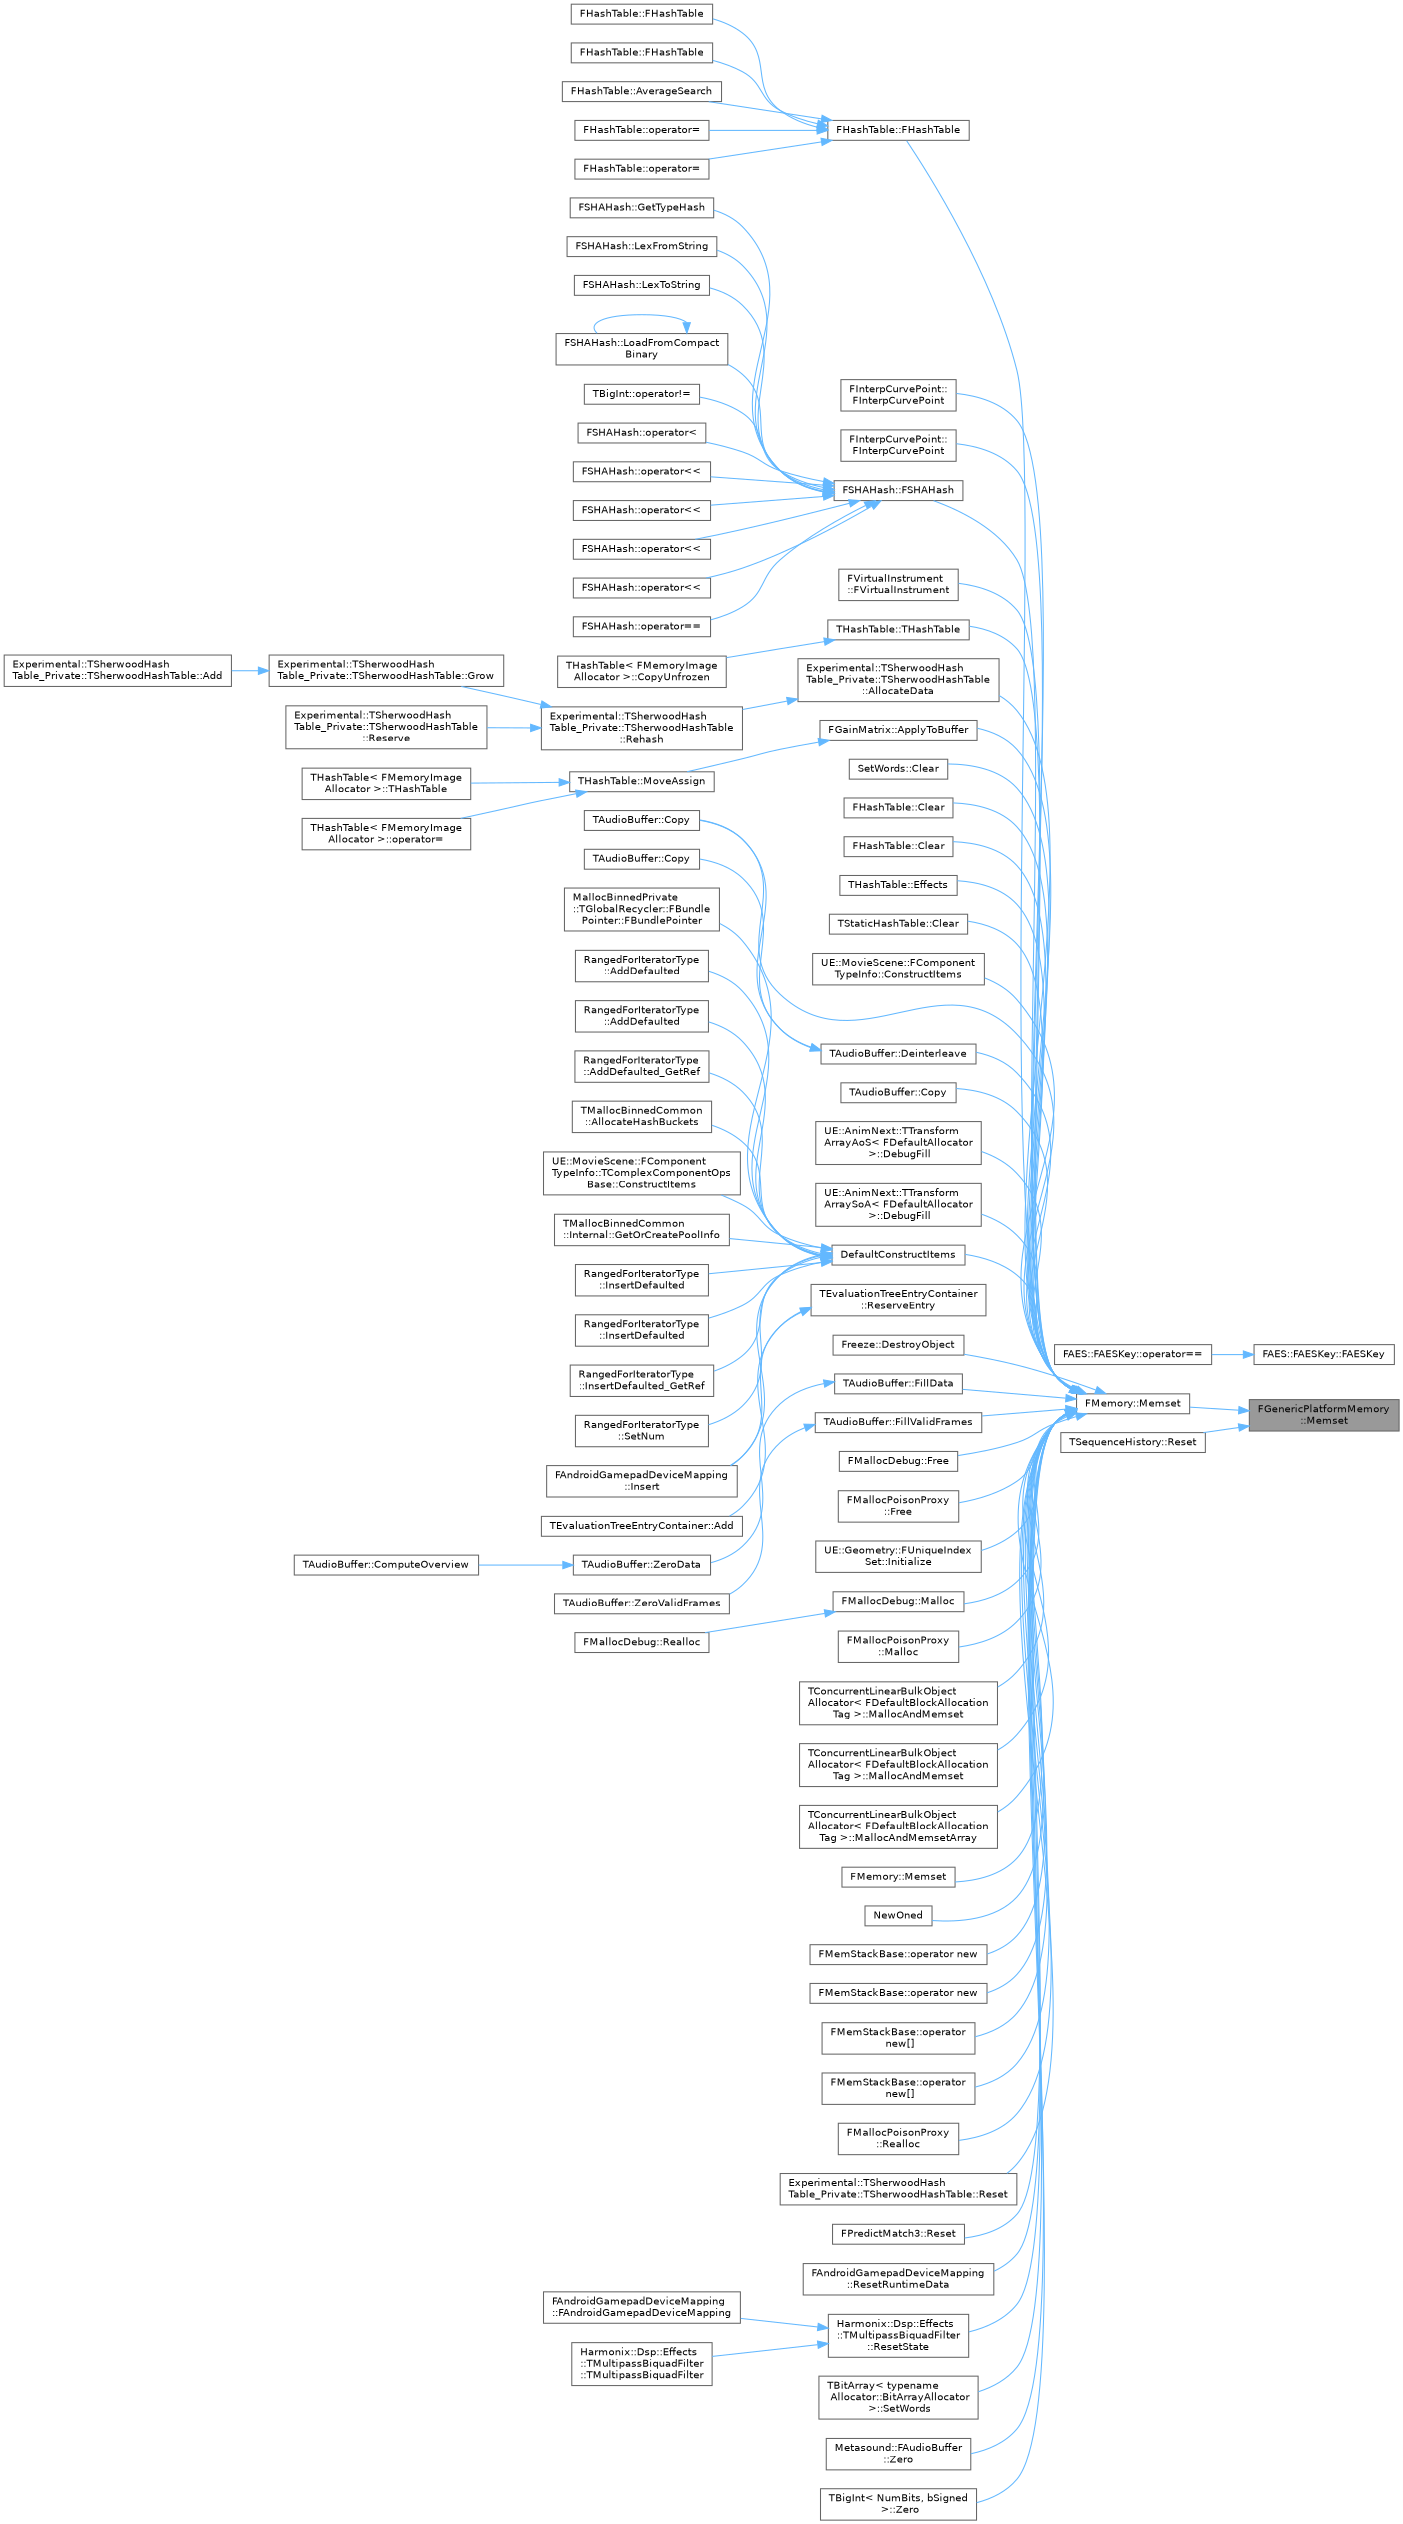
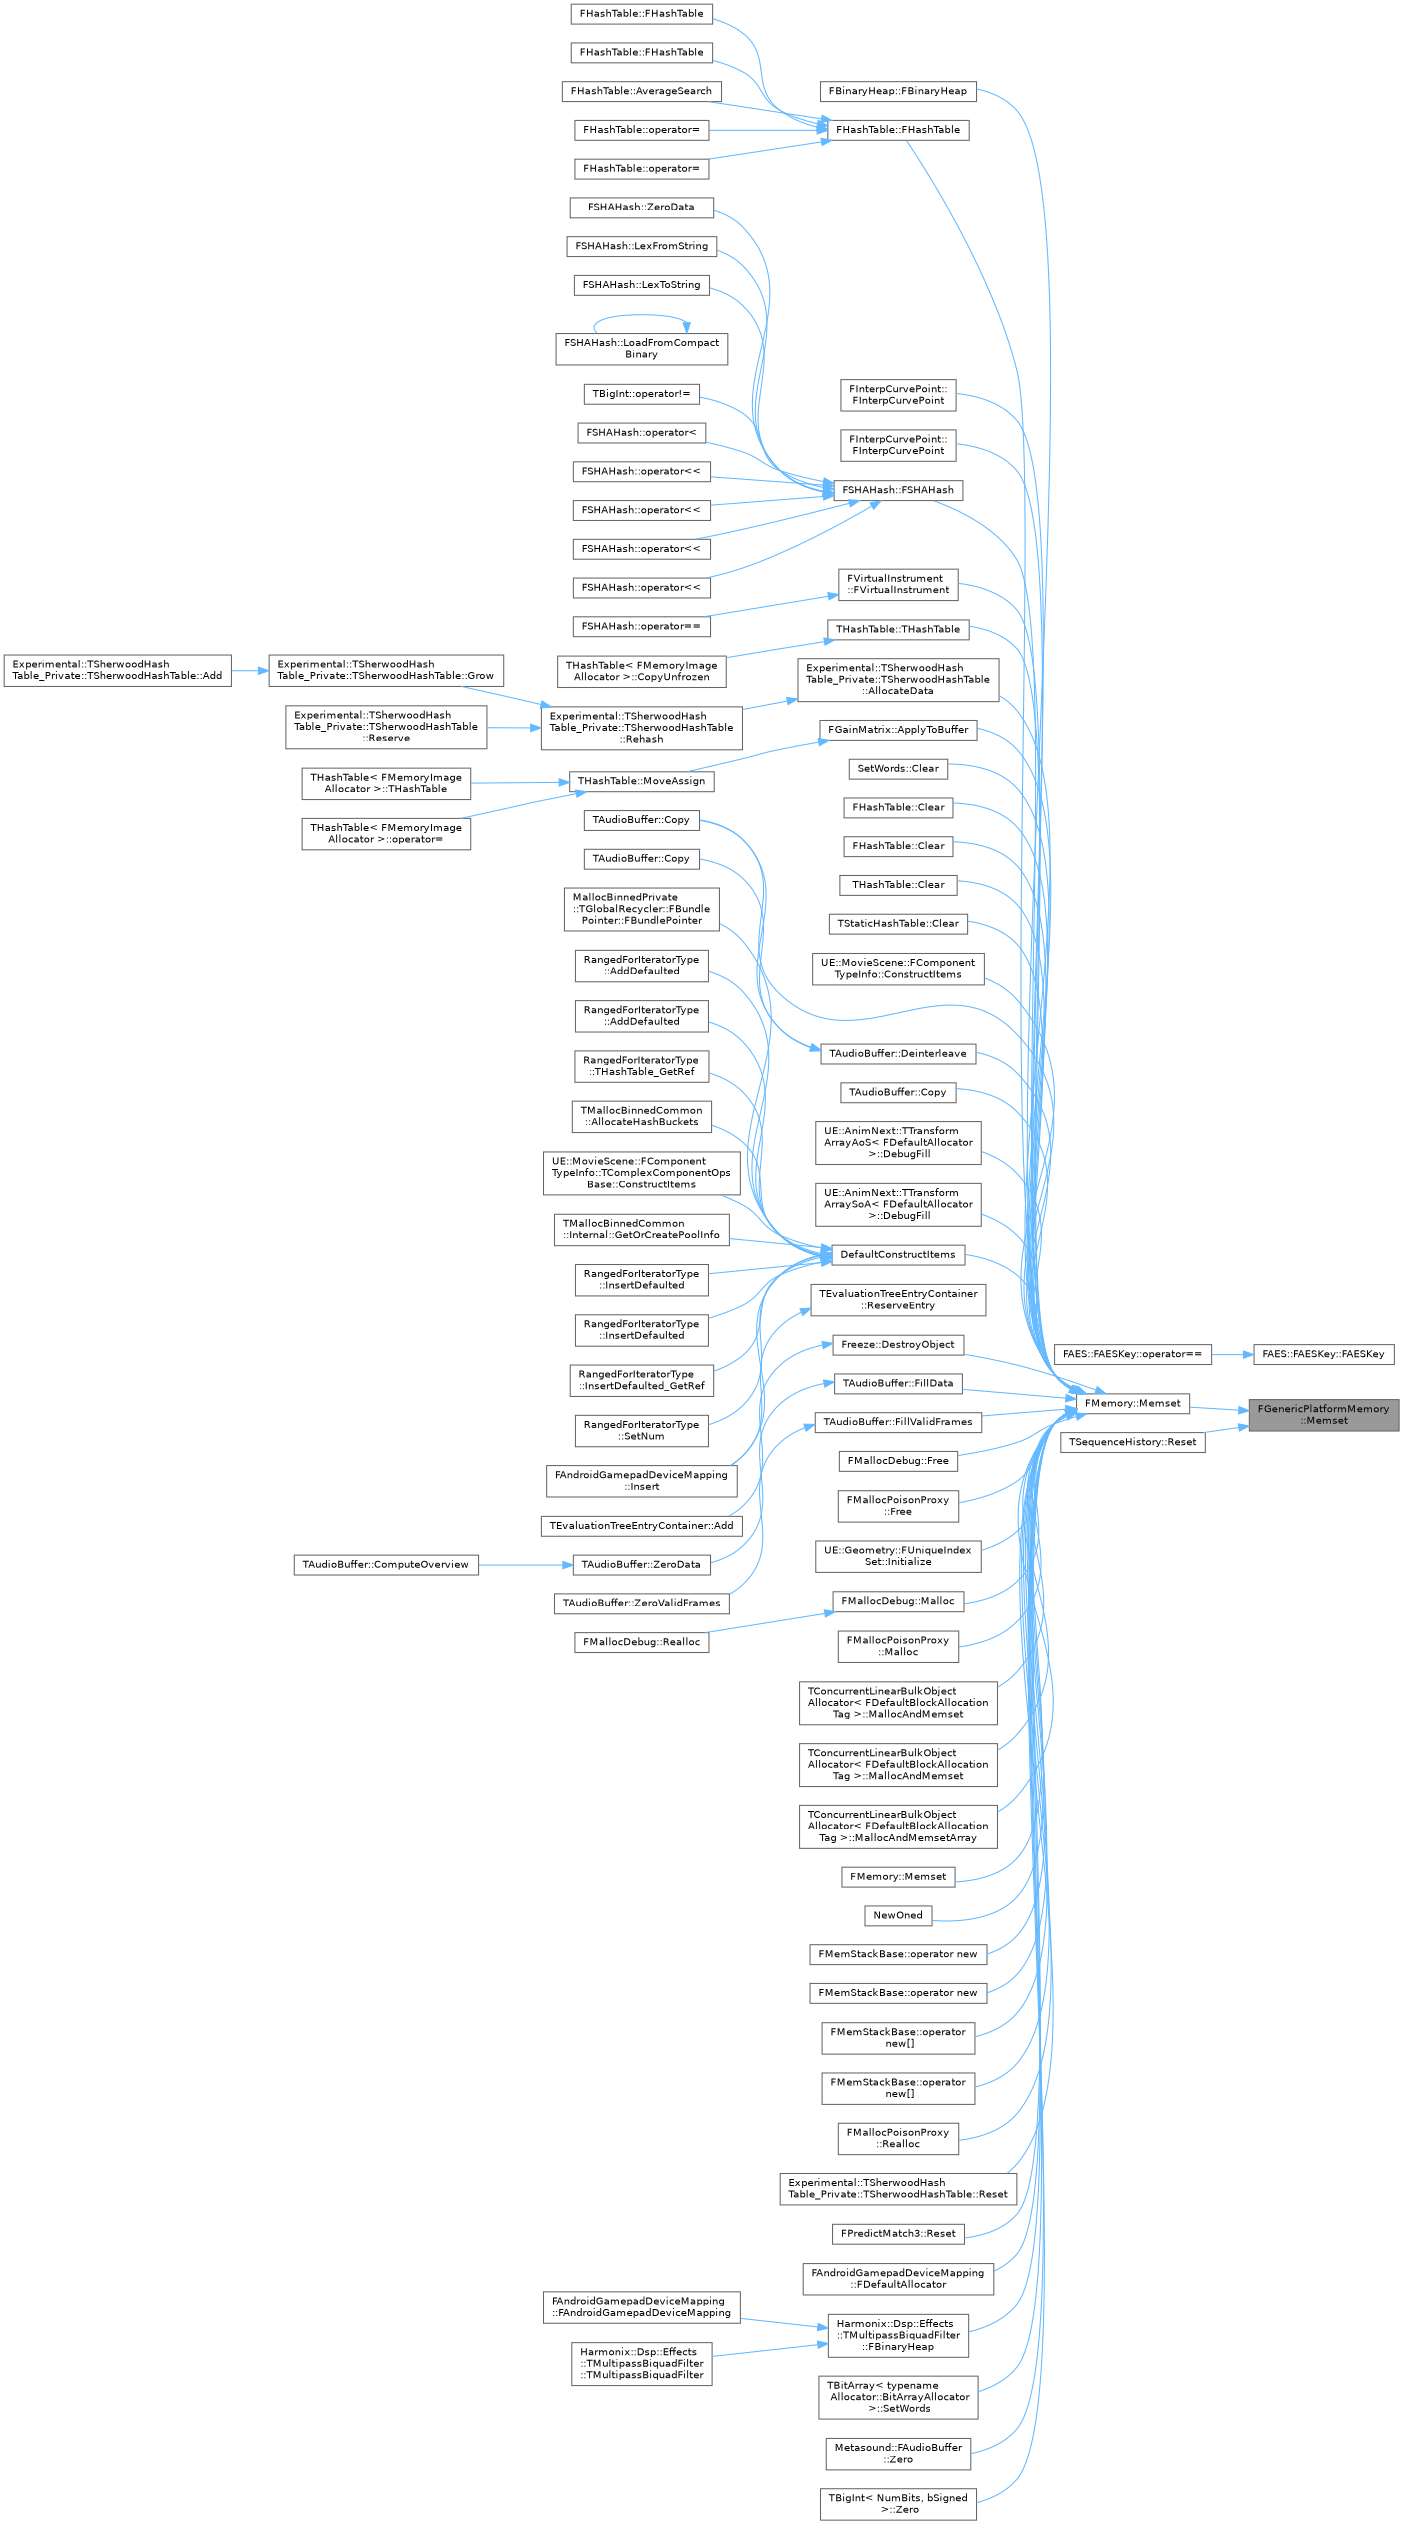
none -> (899, 92)
(642, 208) -> (642, 208)
(762, 438) -> none
(779, 561) -> (766, 607)
(899, 885) -> (899, 885)
(642, 1067) -> (642, 1067)
(761, 1412) -> (769, 1379)
(899, 2279) -> (899, 2279)
(899, 2336) -> (899, 2336)
